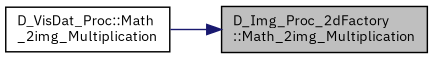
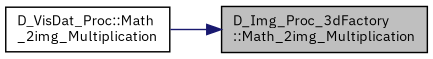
(324, 29) -> (324, 29)
